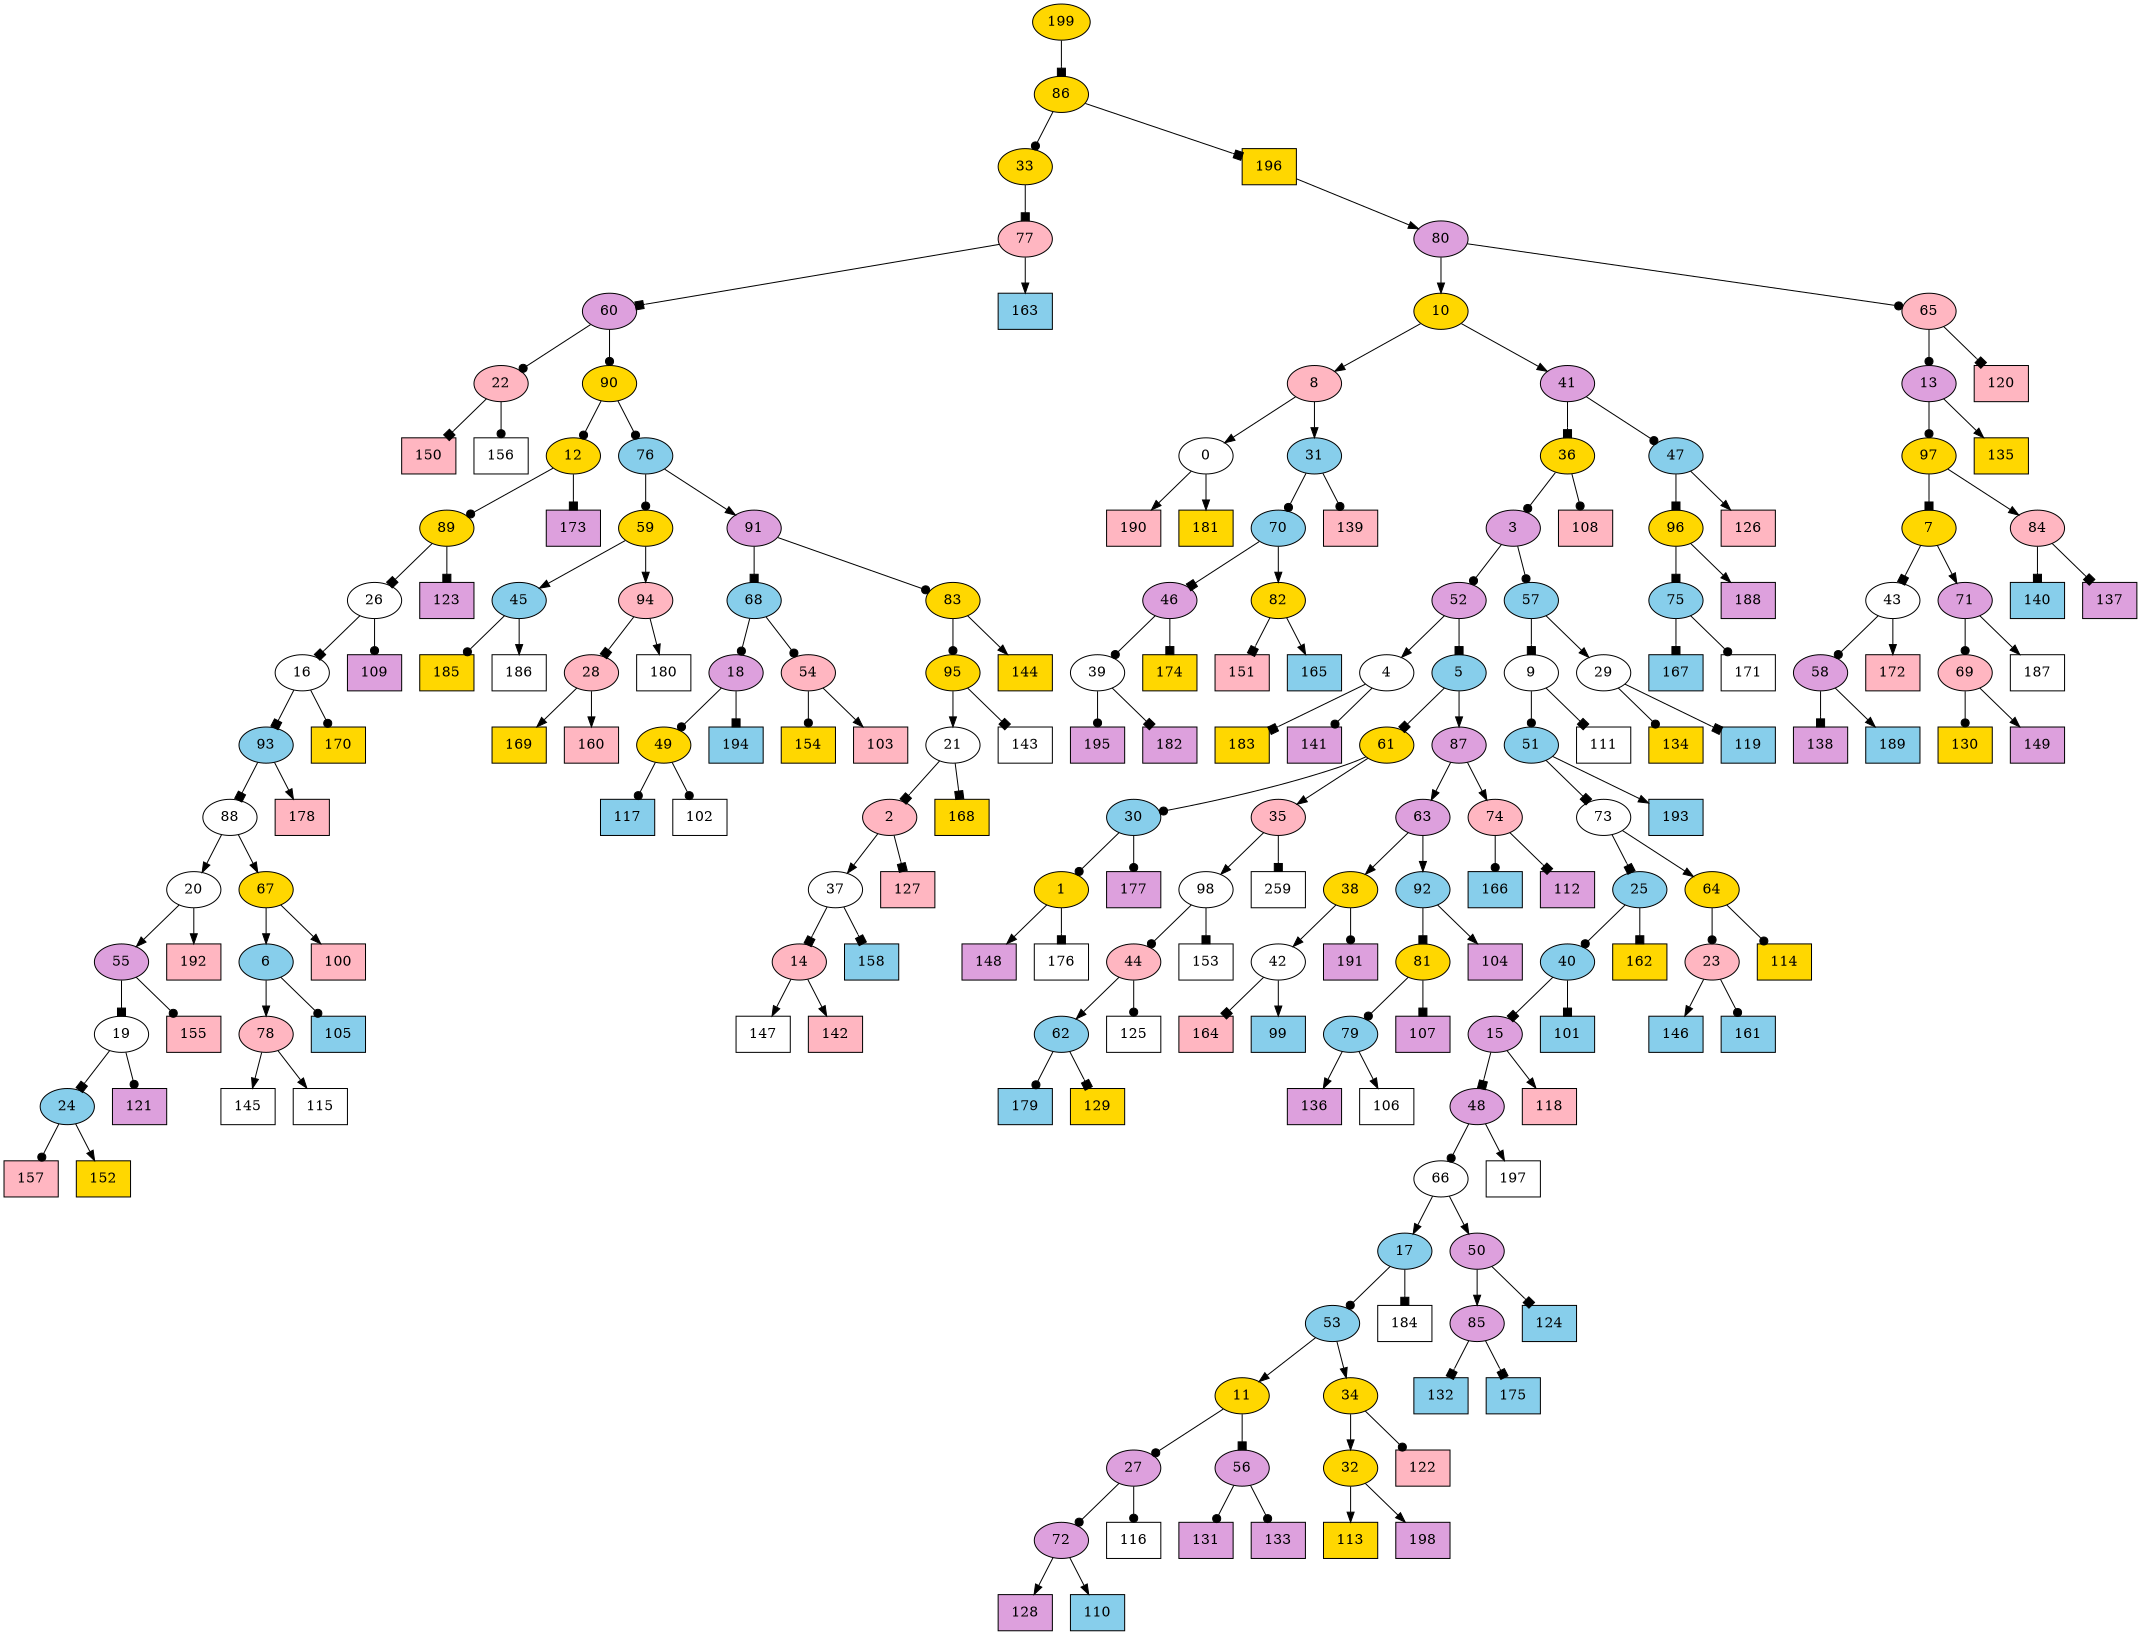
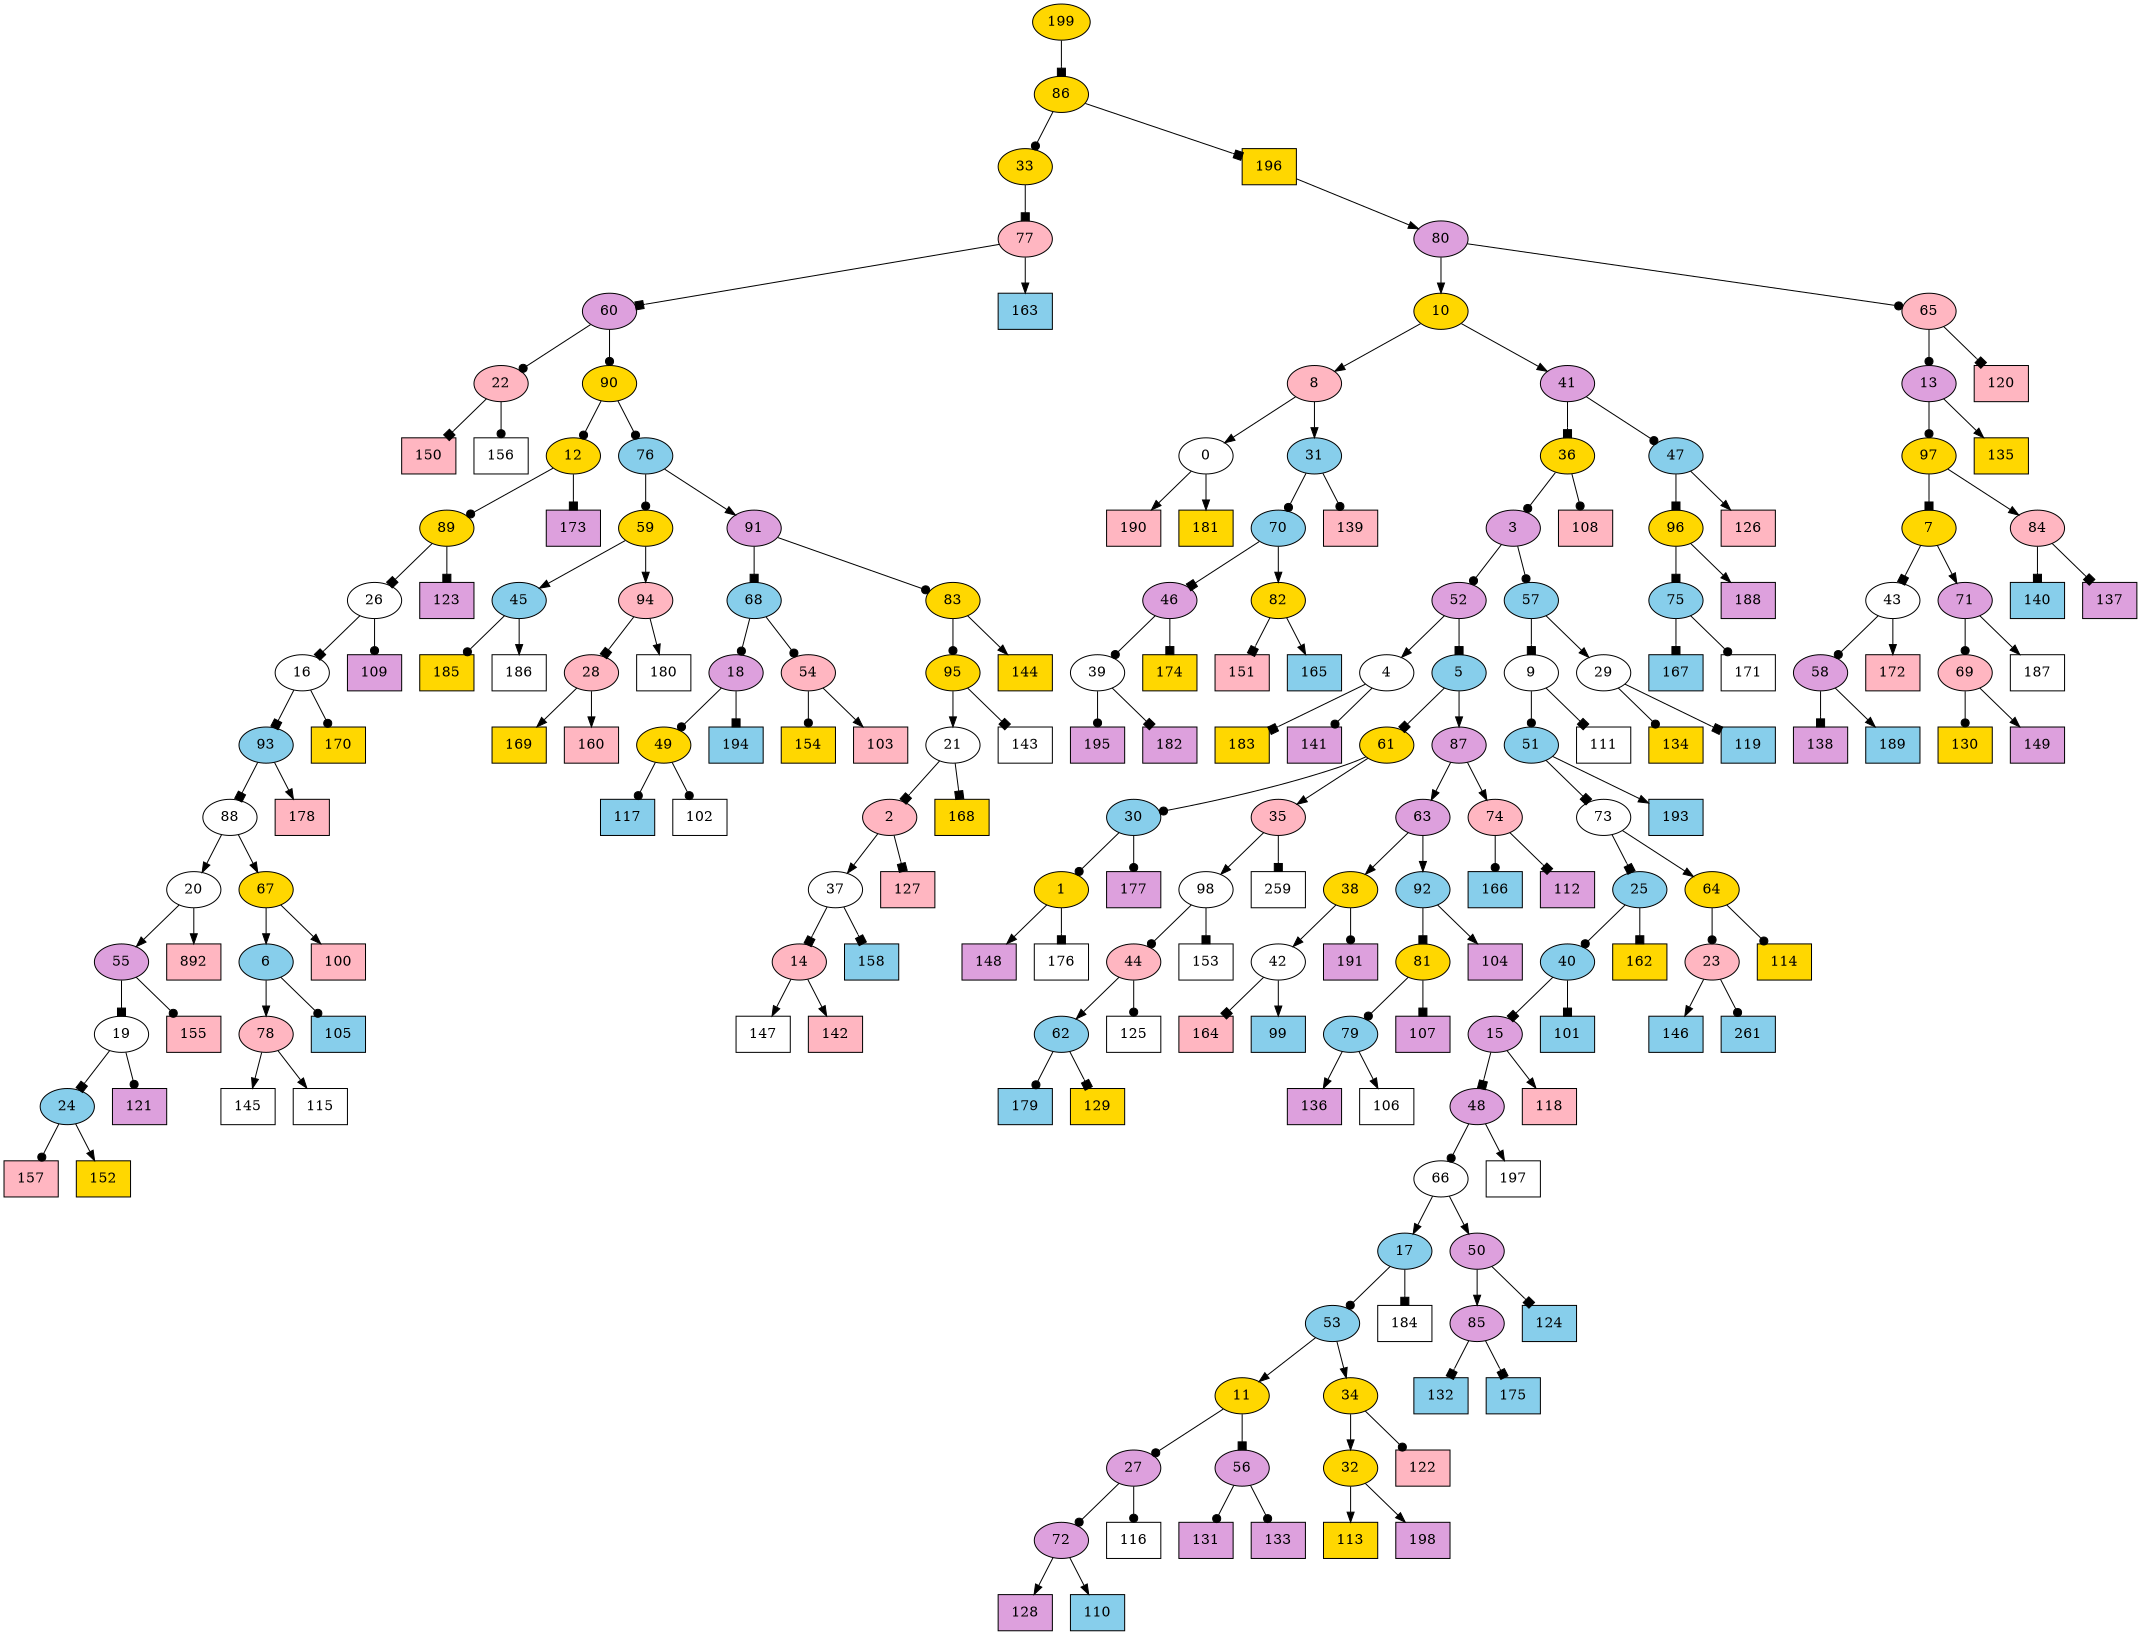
(194, 962) -> (194, 962)
(1748, 1034) -> (1748, 1034)
